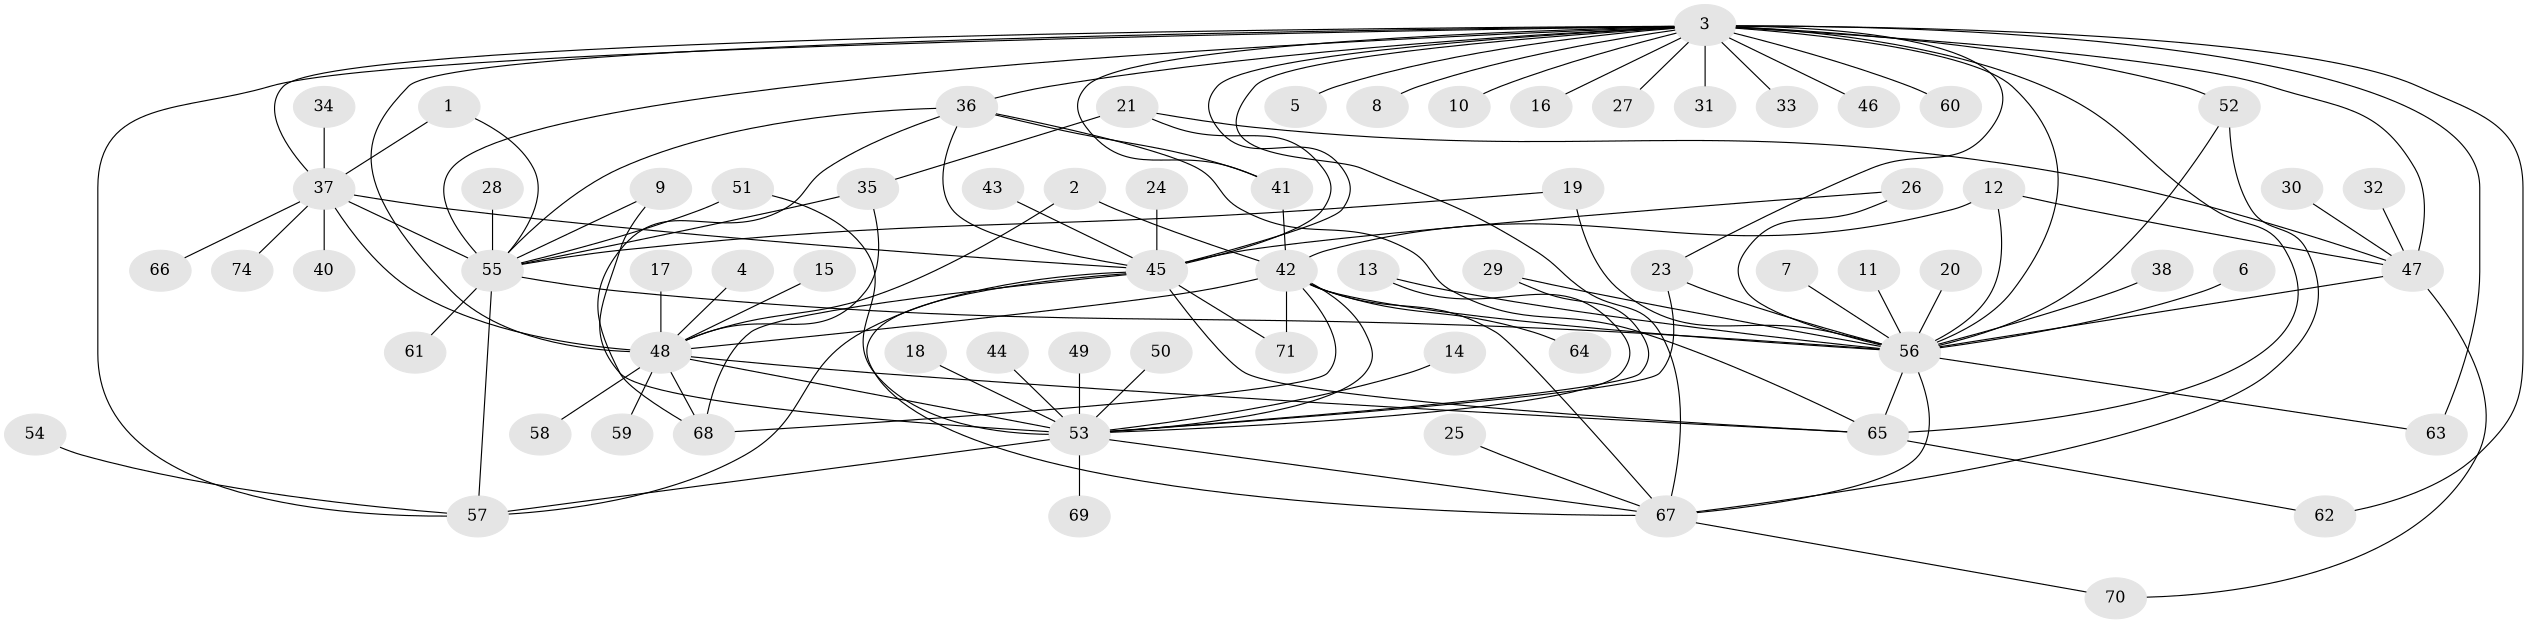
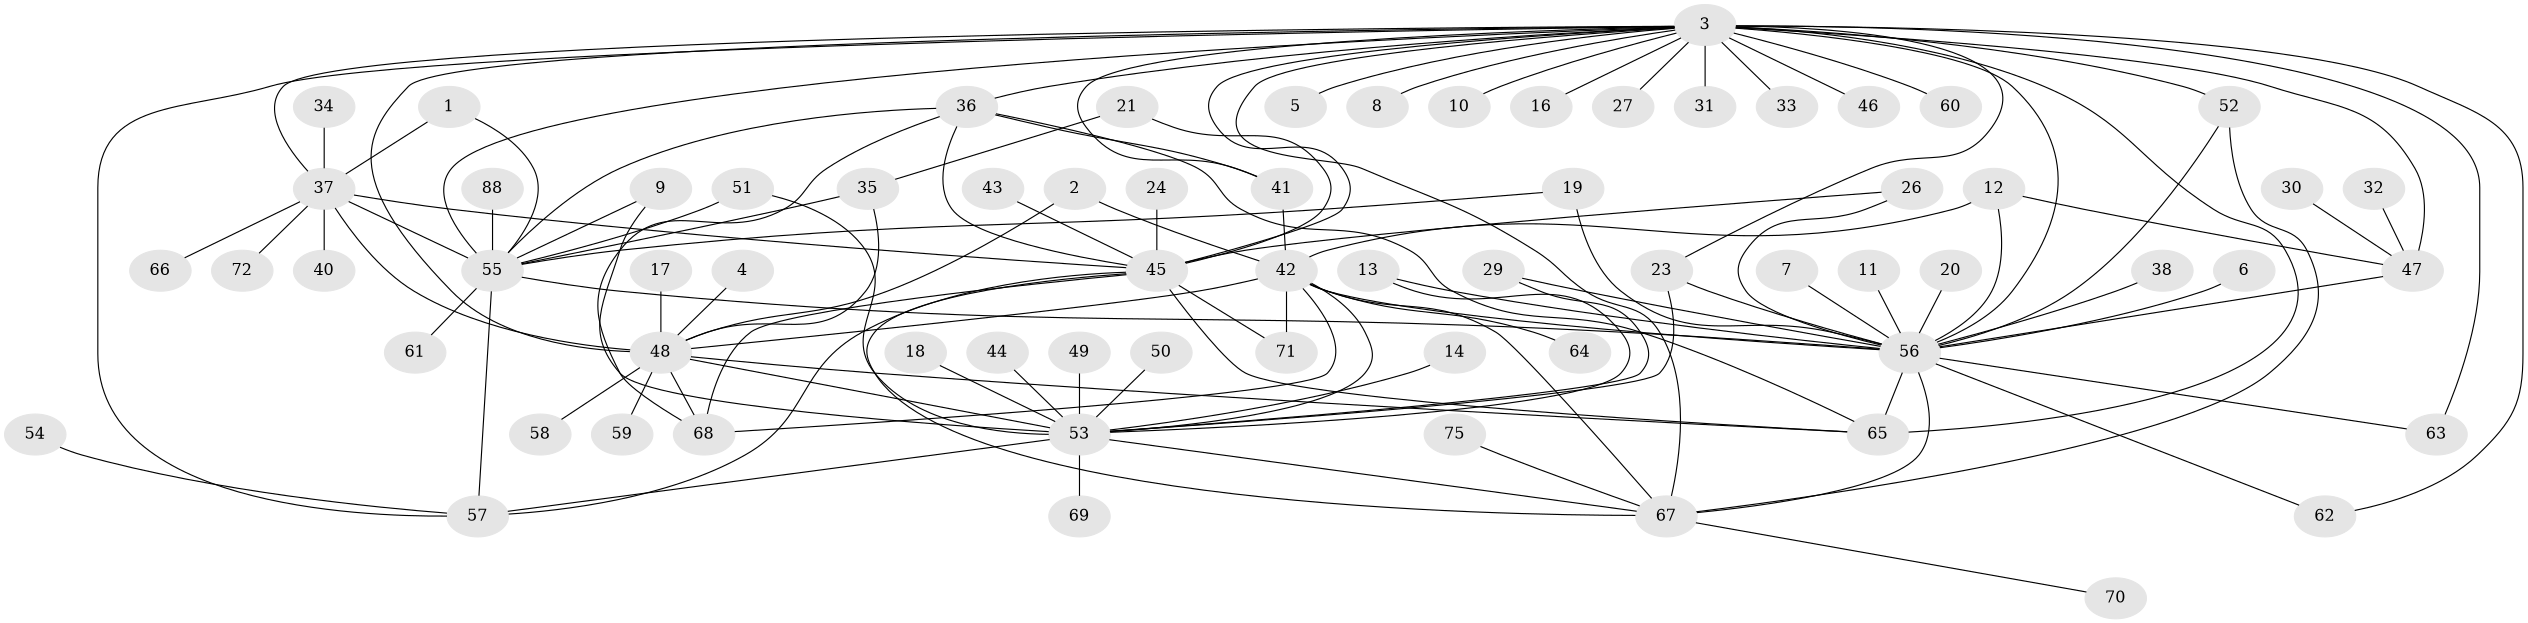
(1777, 143) -> none
(493, 189) -> (493, 189)
(242, 271) -> (242, 271)
(825, 271) -> none
(1455, 435) -> (1455, 435)
(2101, 475) -> (2099, 427)
(2413, 526) -> none
